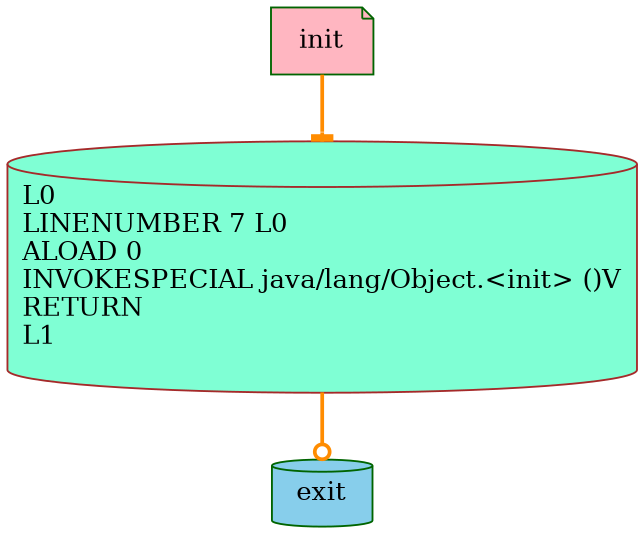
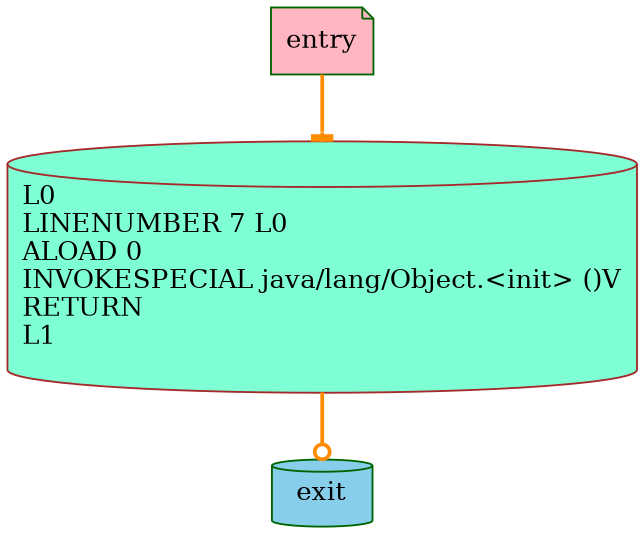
(322, 41) -> (322, 41)
